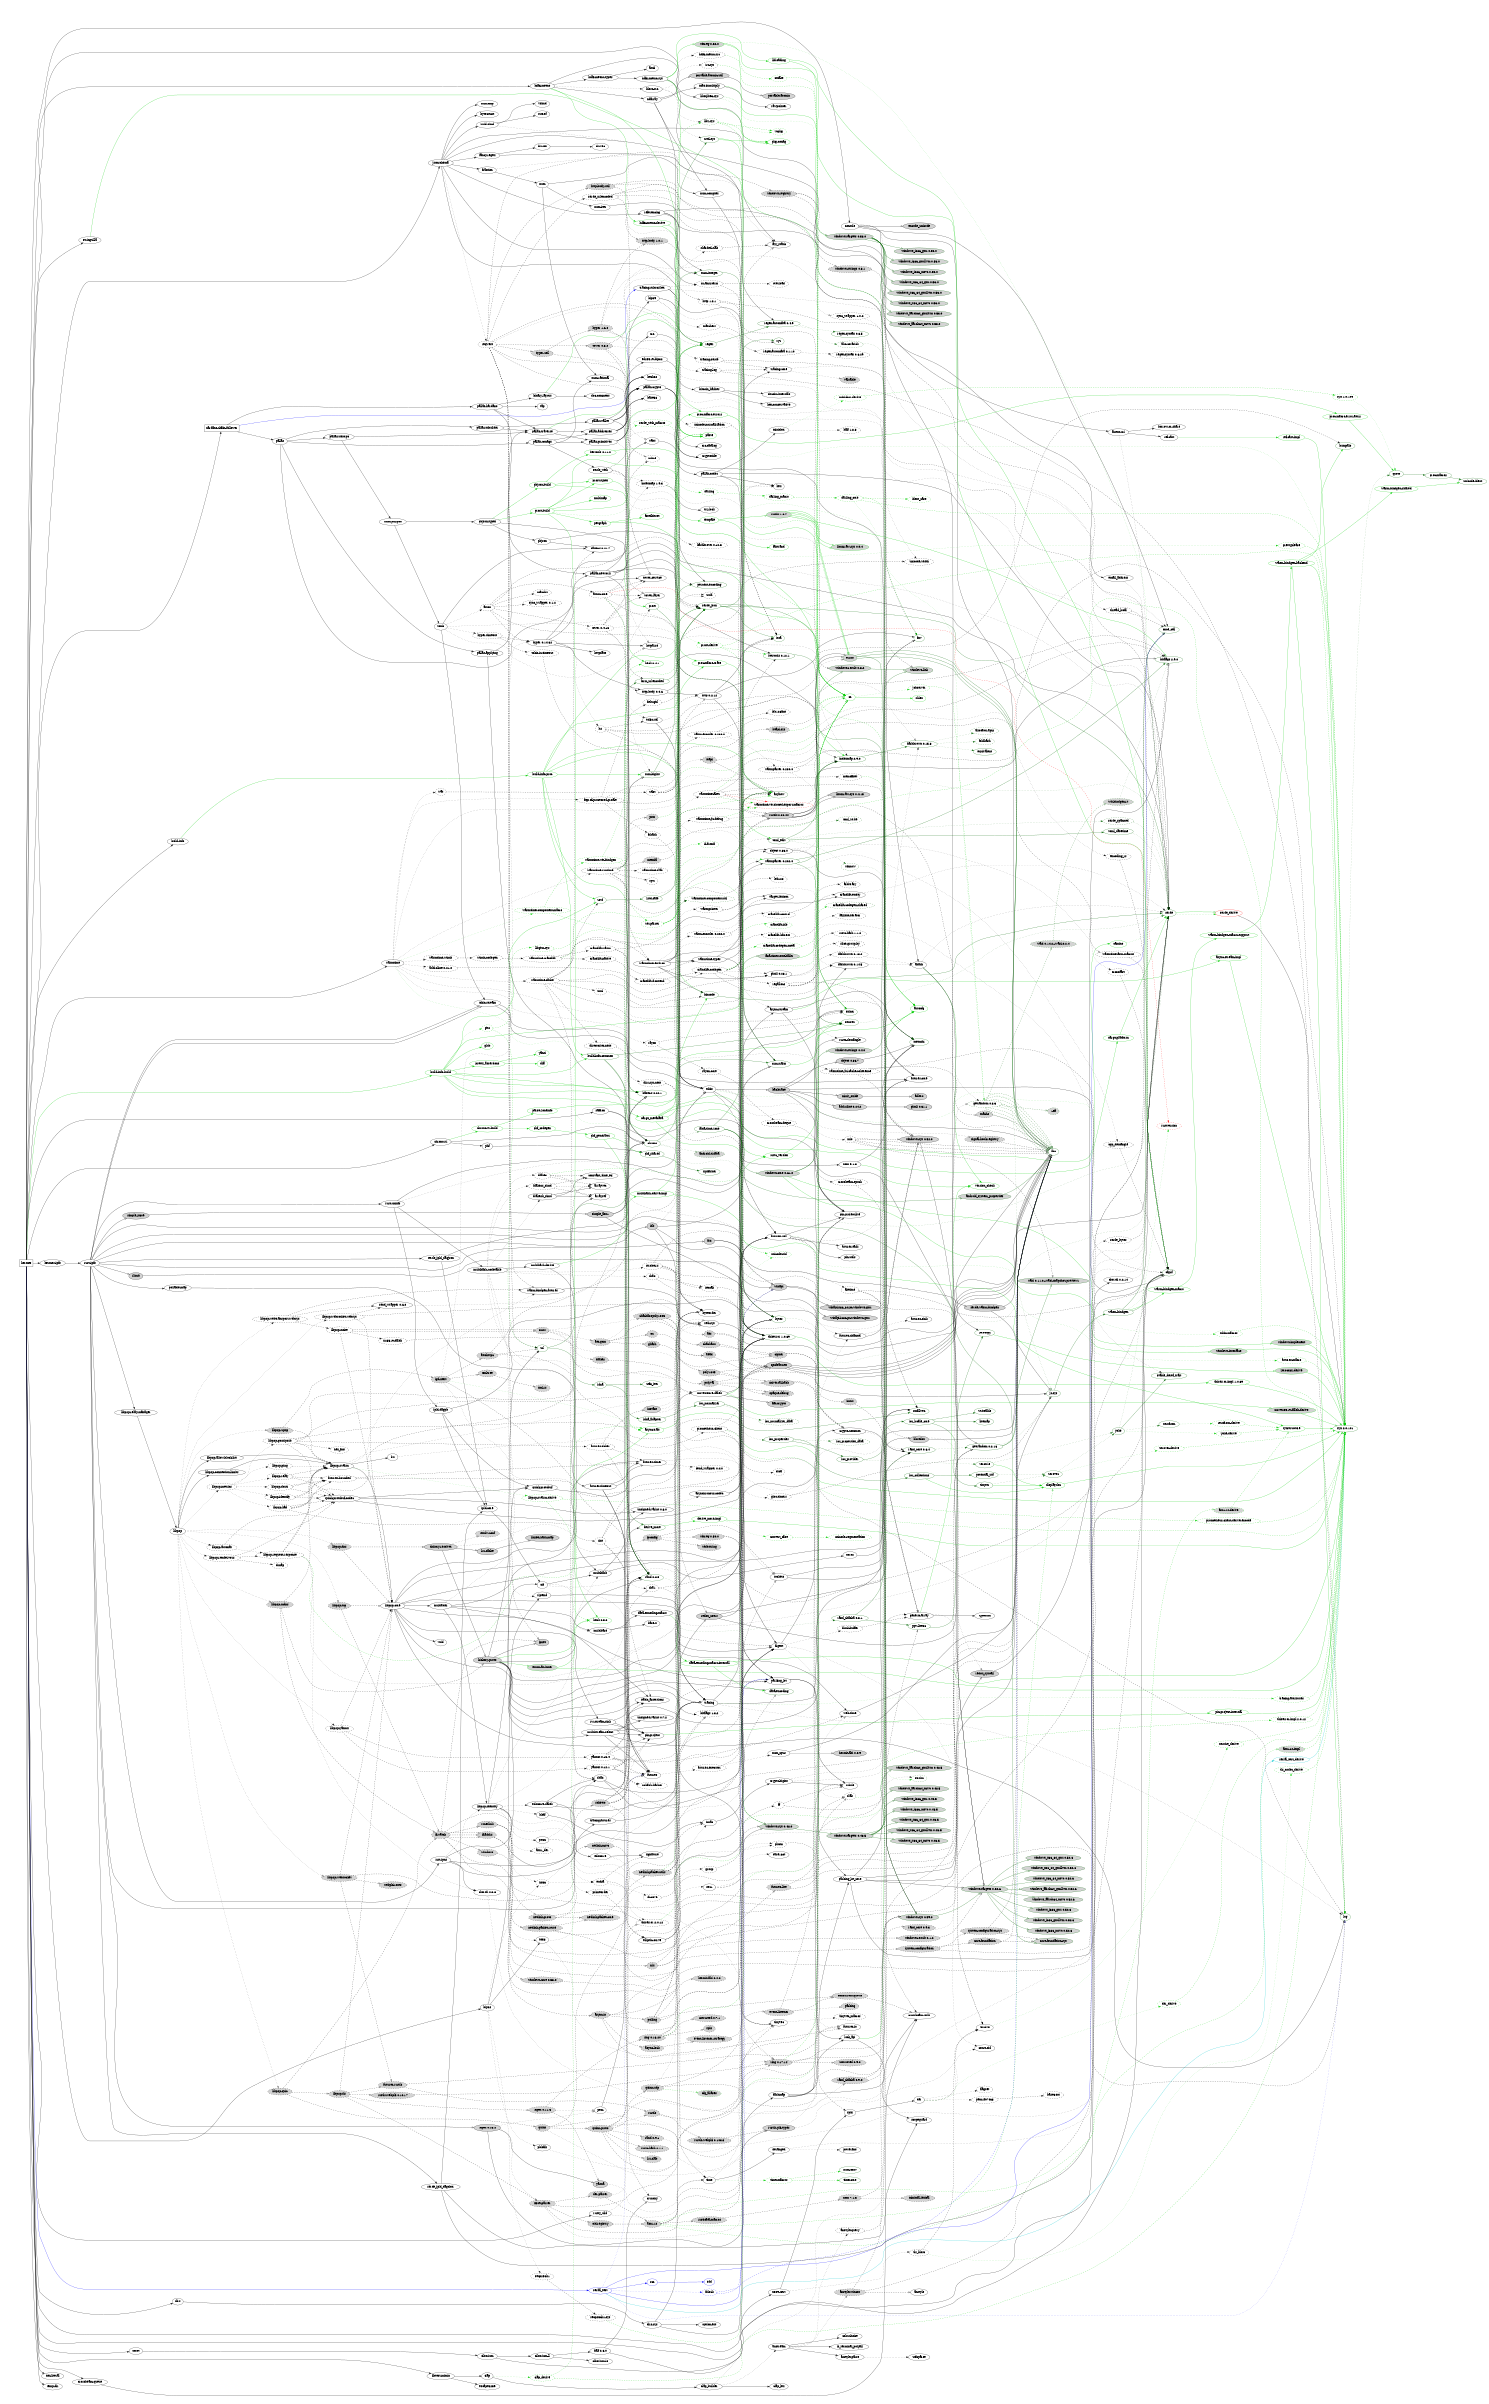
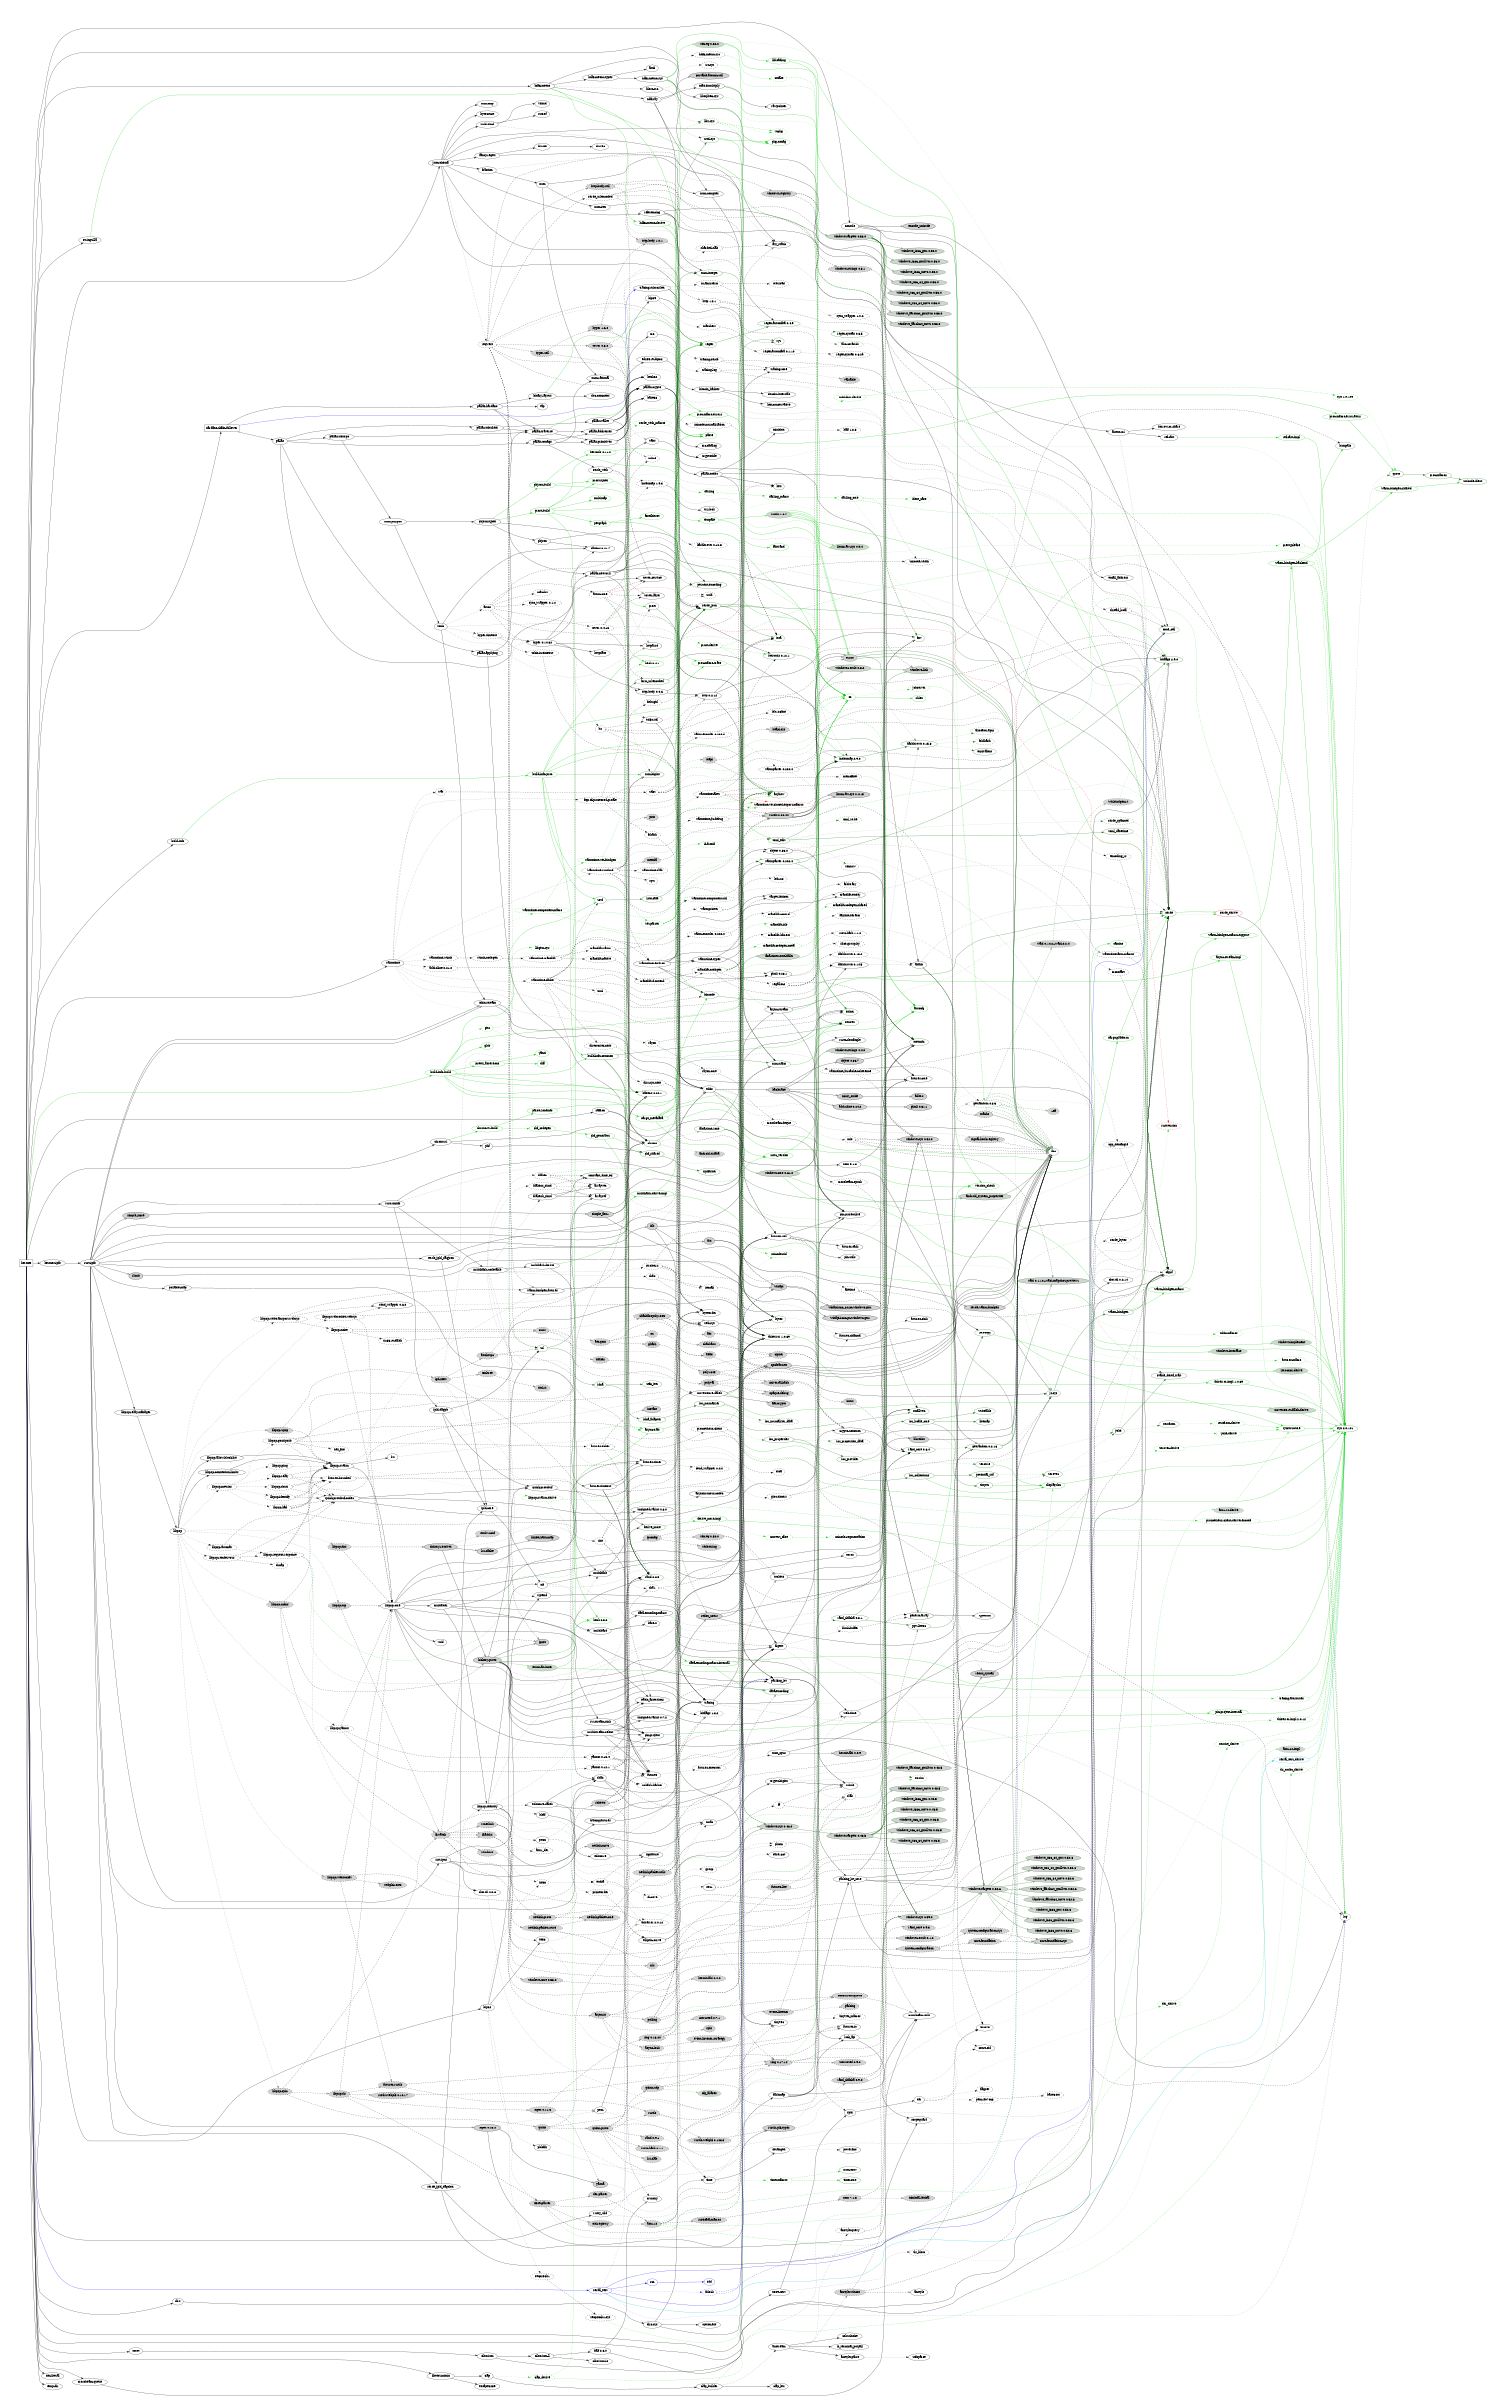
(779, 96) -> none
(677, 250) -> (677, 413)
